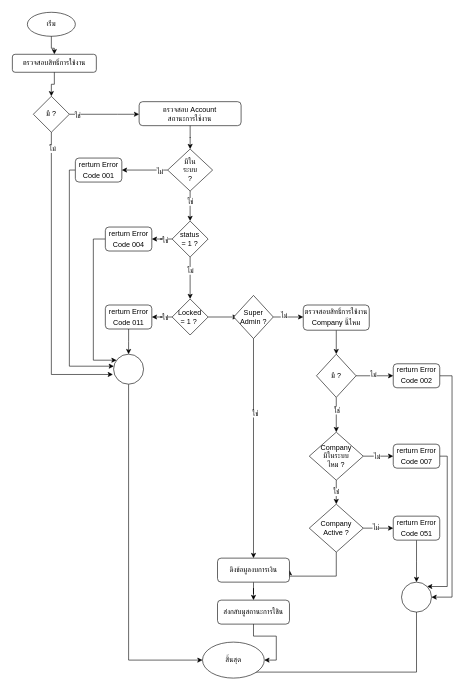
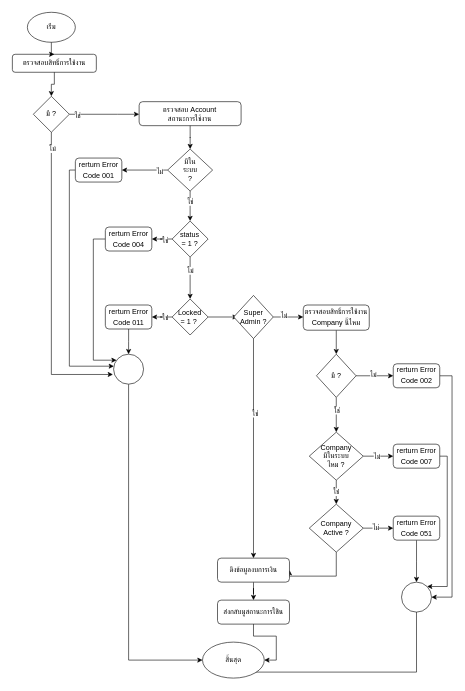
(51, 24) -> (51, 27)
